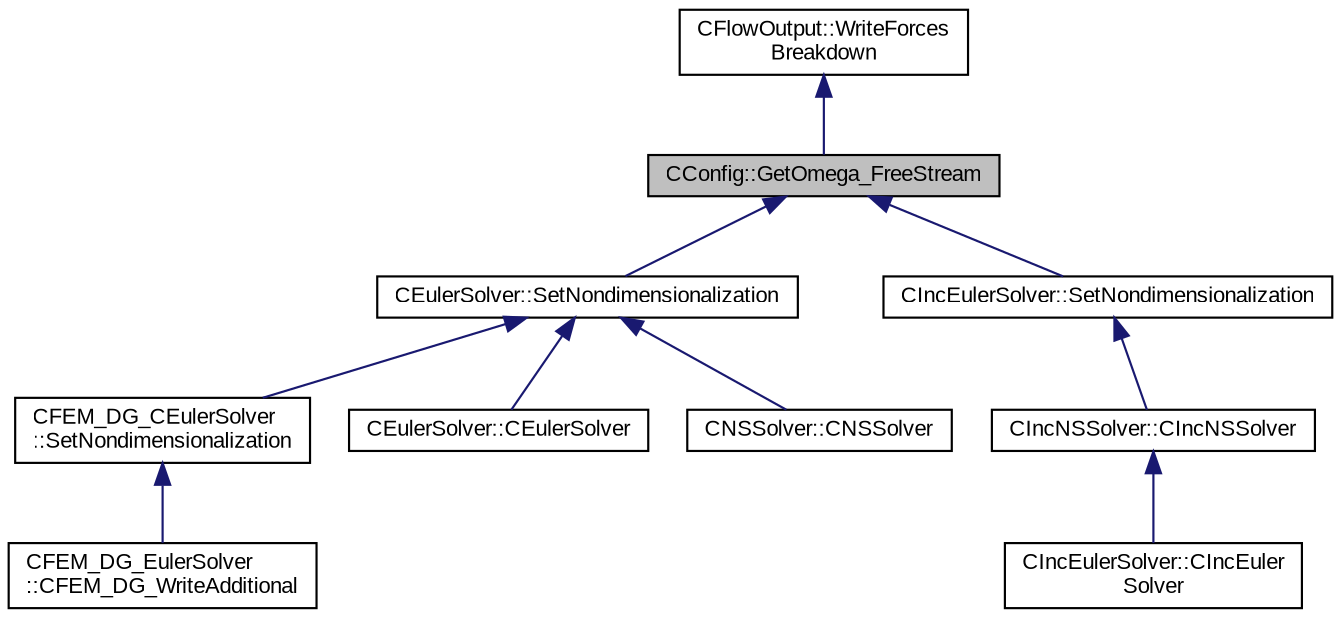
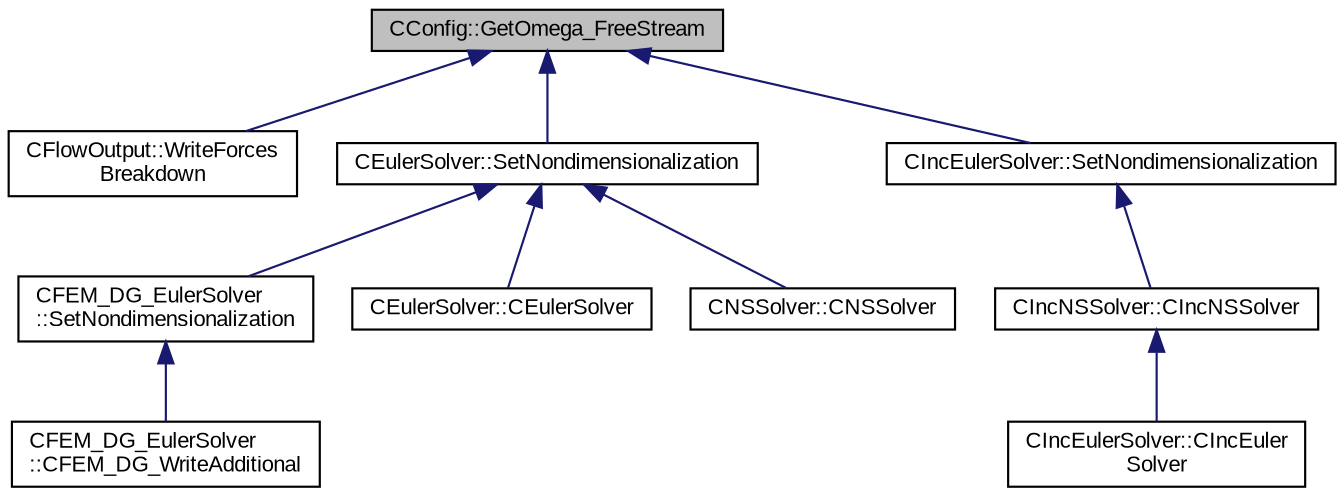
(824, 126) -> (358, 94)
(163, 430) -> (166, 309)
